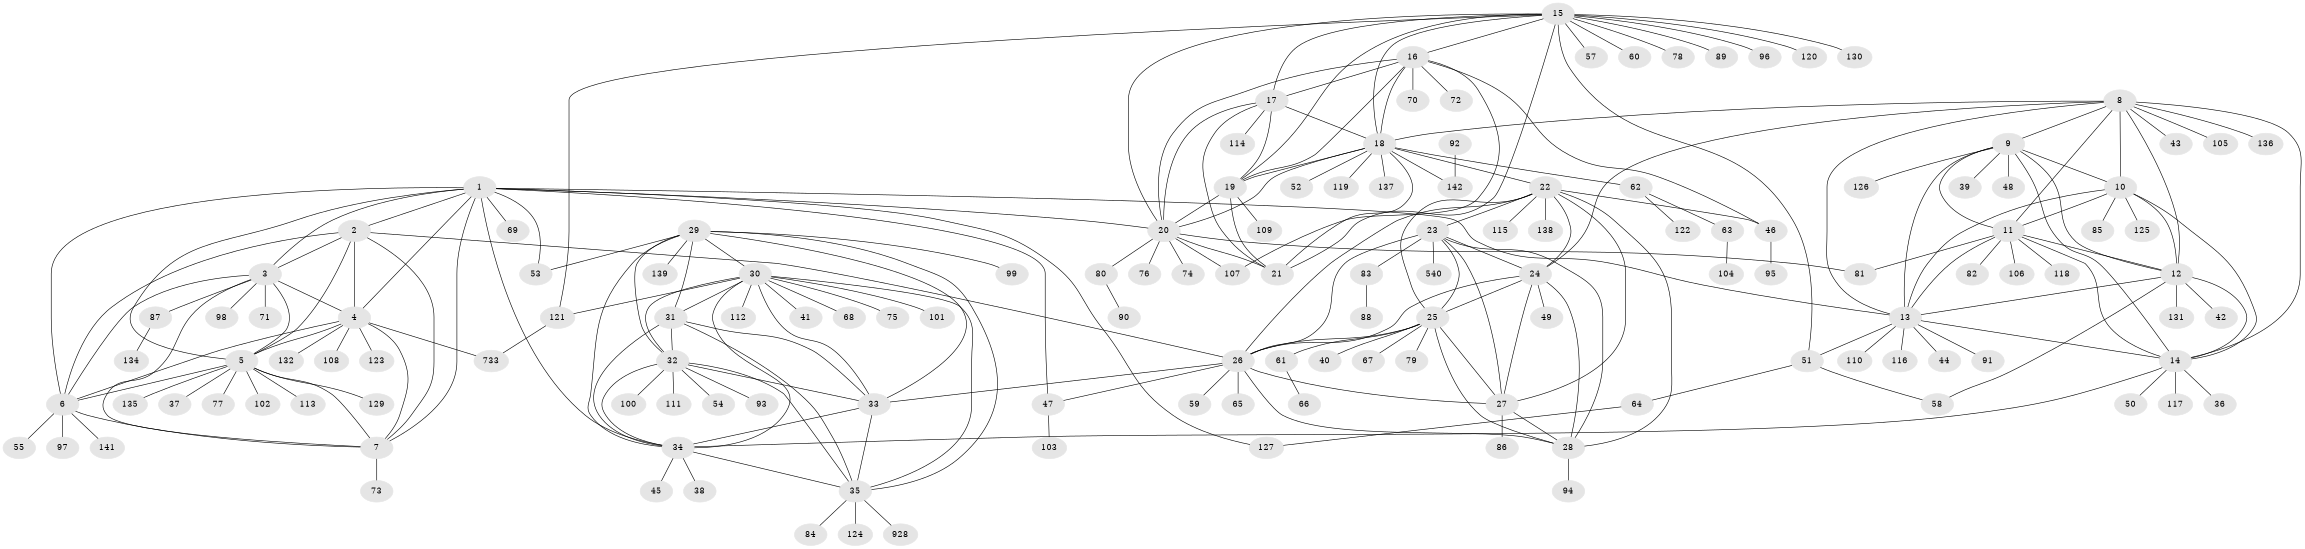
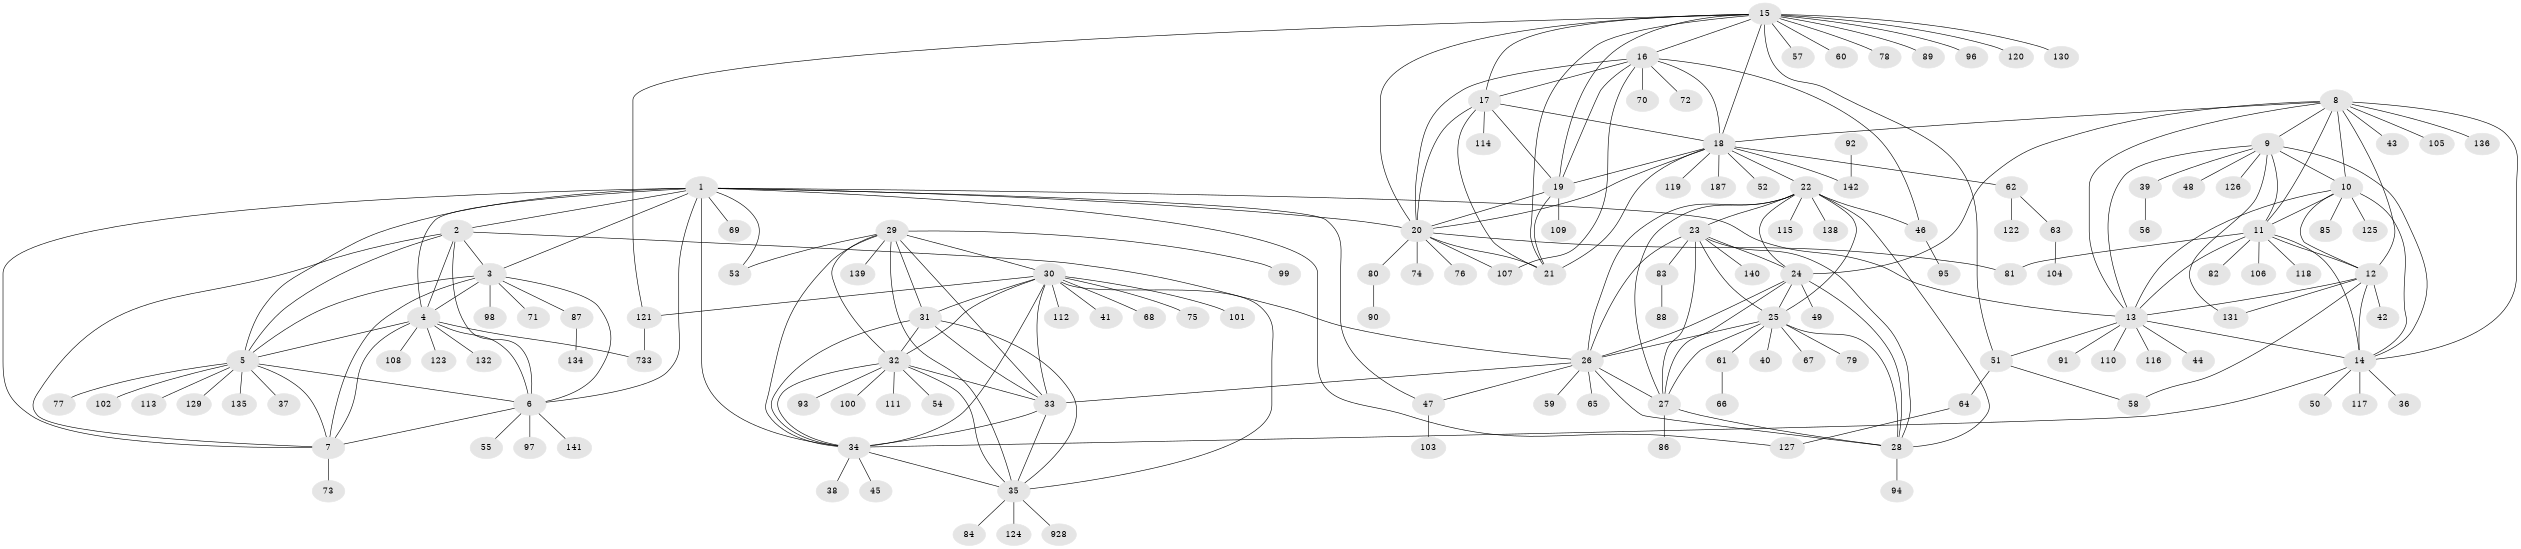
(1386, 187) -> (1719, 187)
none -> (2145, 231)
(2069, 234) -> (2222, 232)
(1434, 274) -> (1752, 274)
